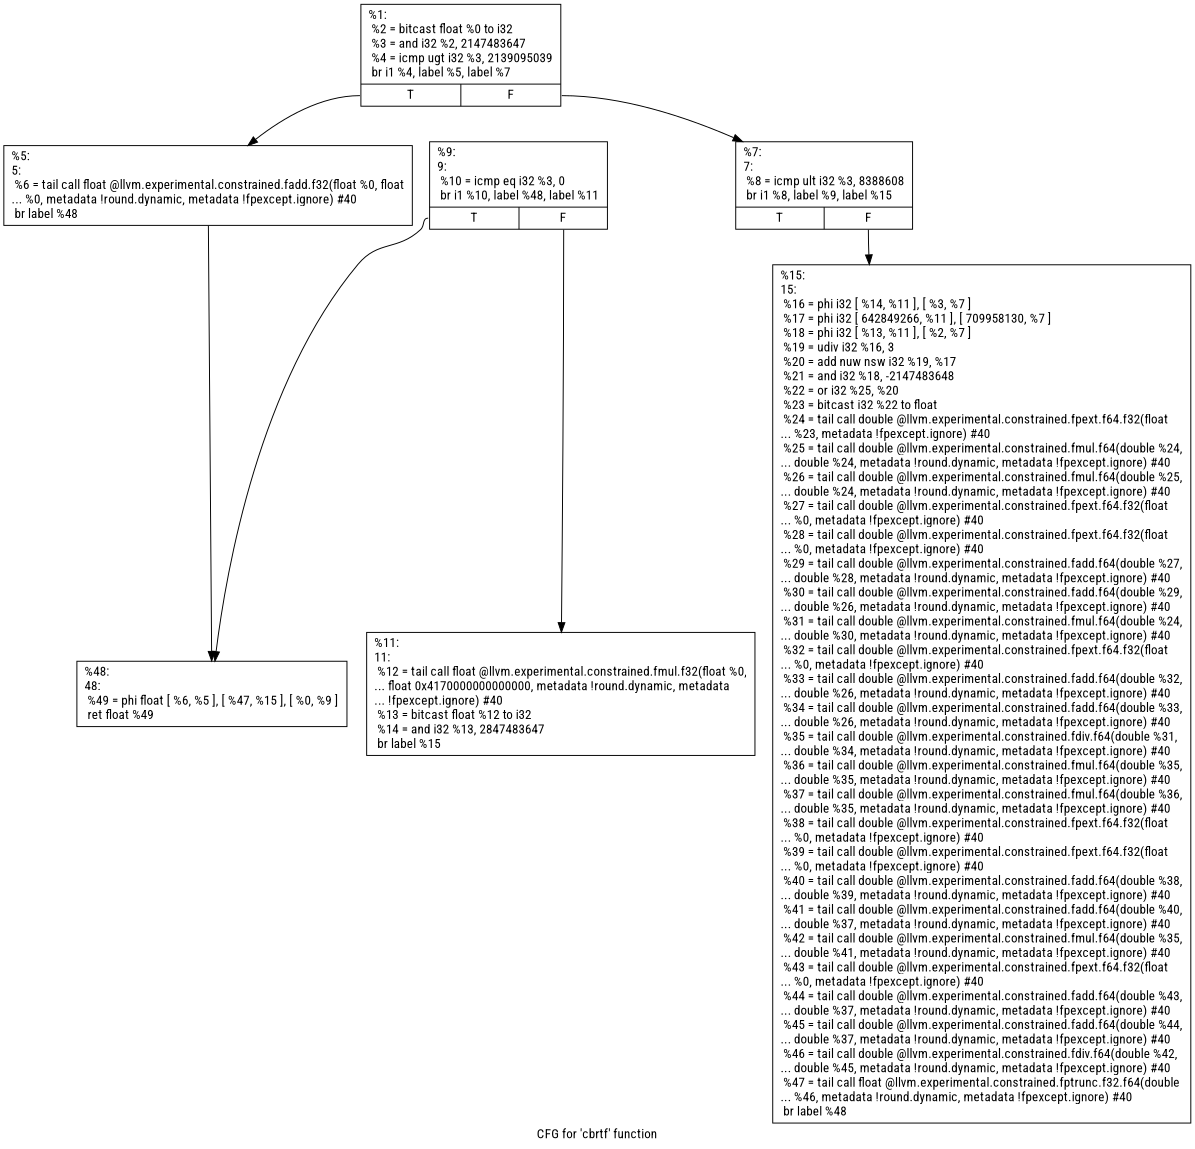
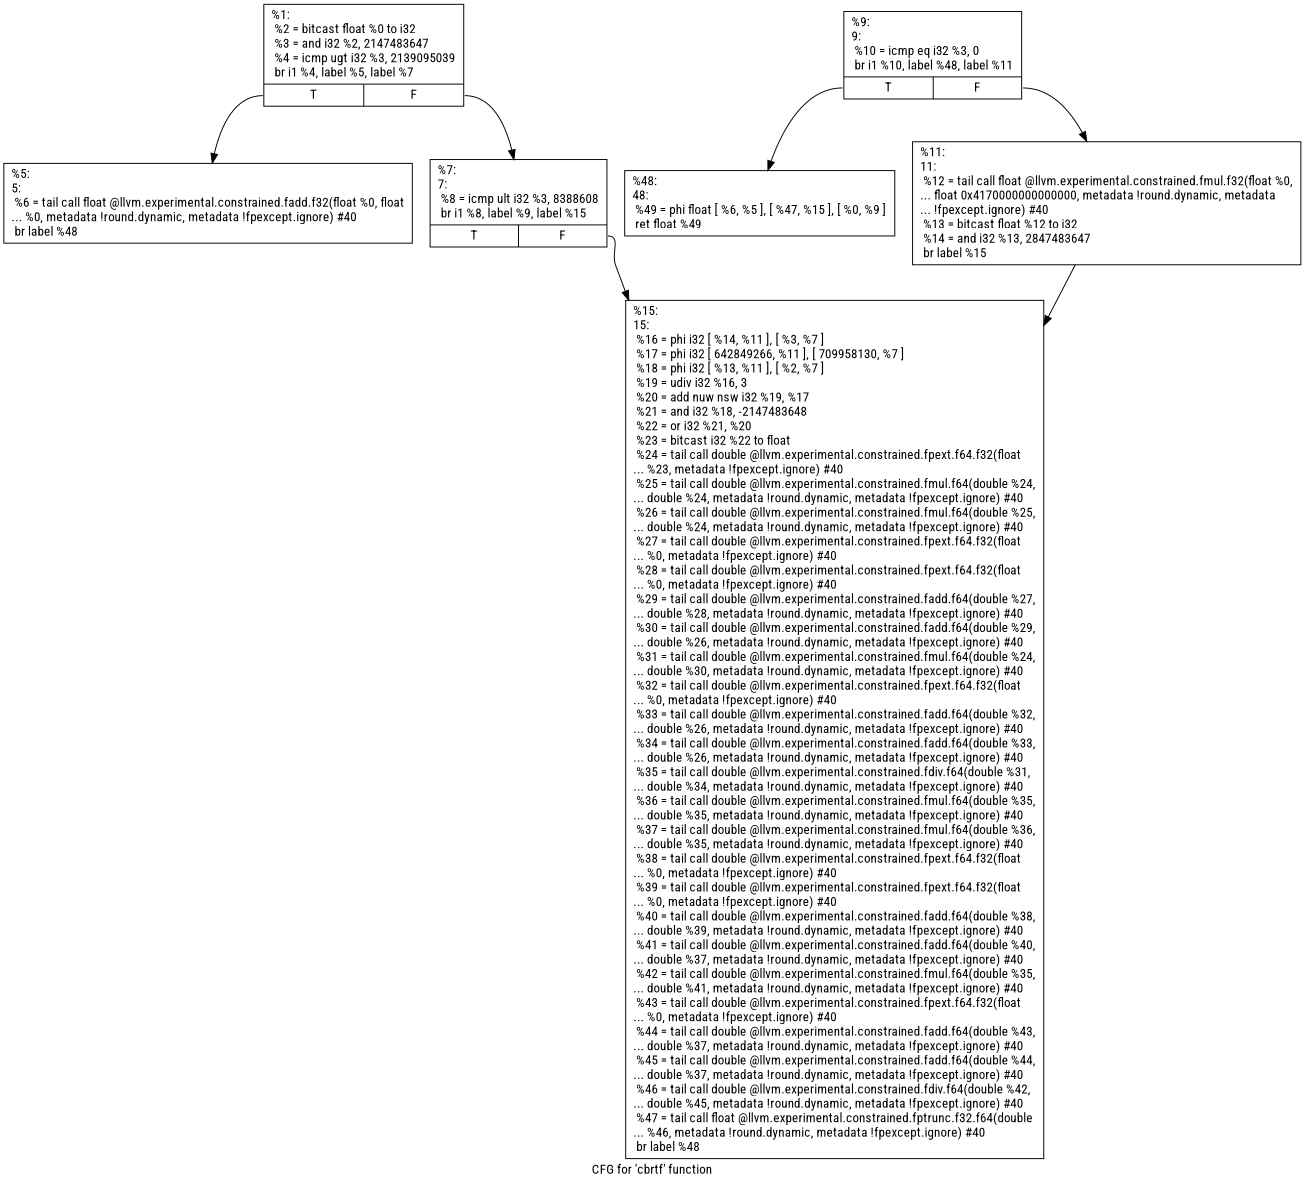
none -> (1062, 291)
(840, 391) -> (693, 426)
(210, 439) -> none
